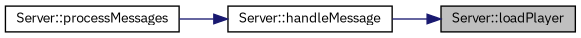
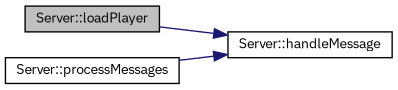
(410, 19) -> (187, 30)
